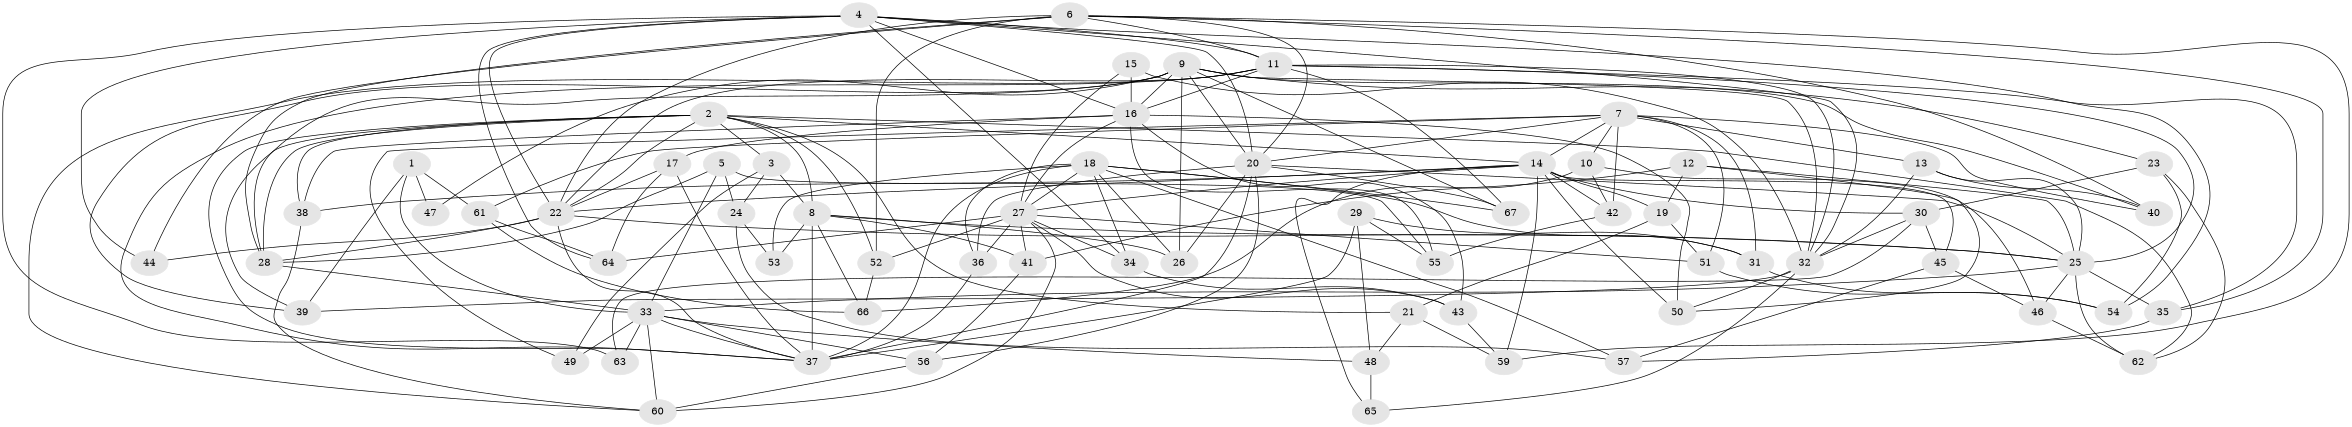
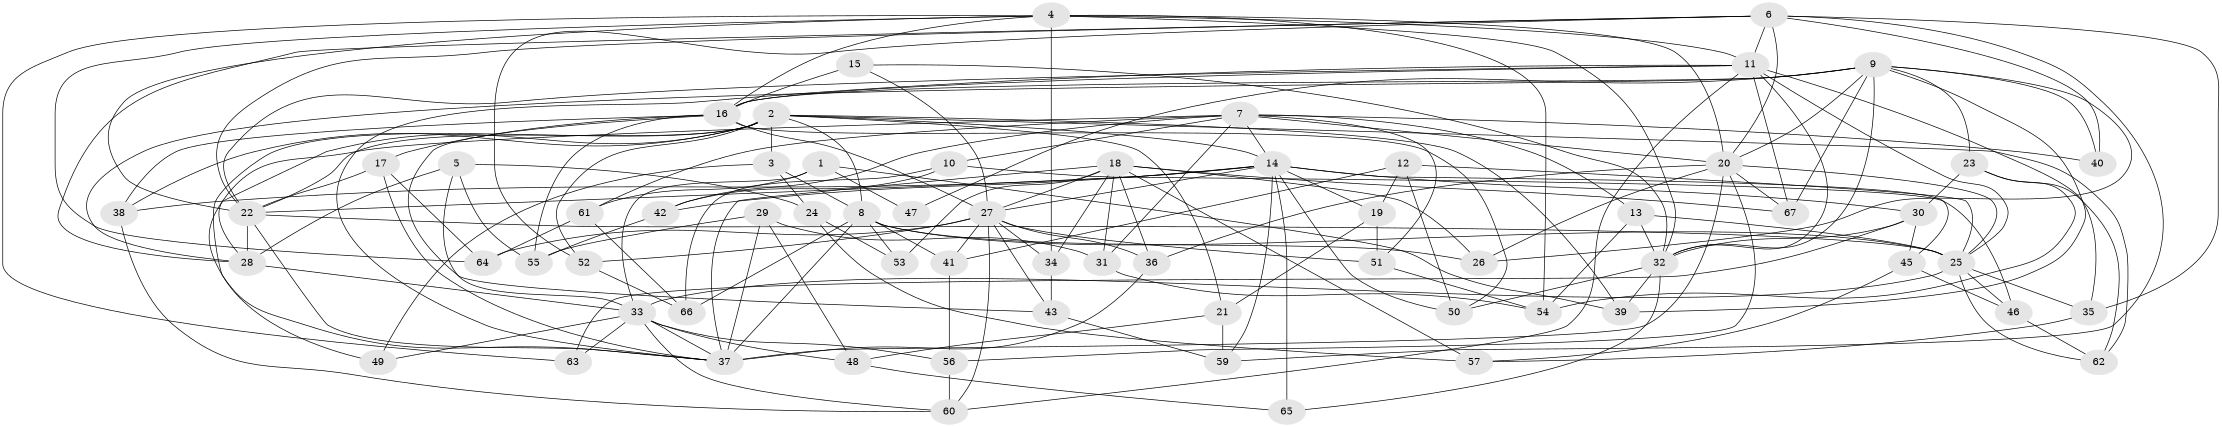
(2069, 191) -> (1584, 269)
(149, 263) -> none
